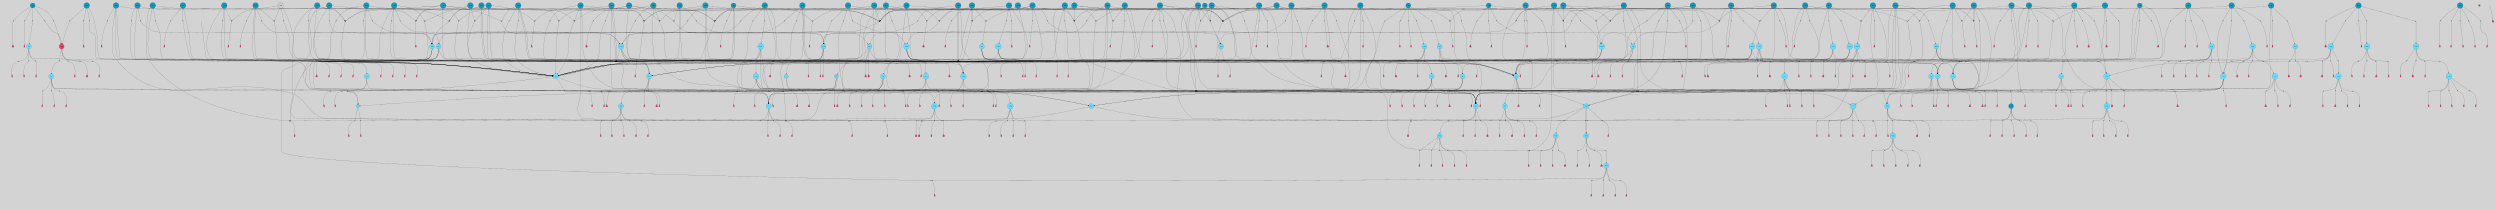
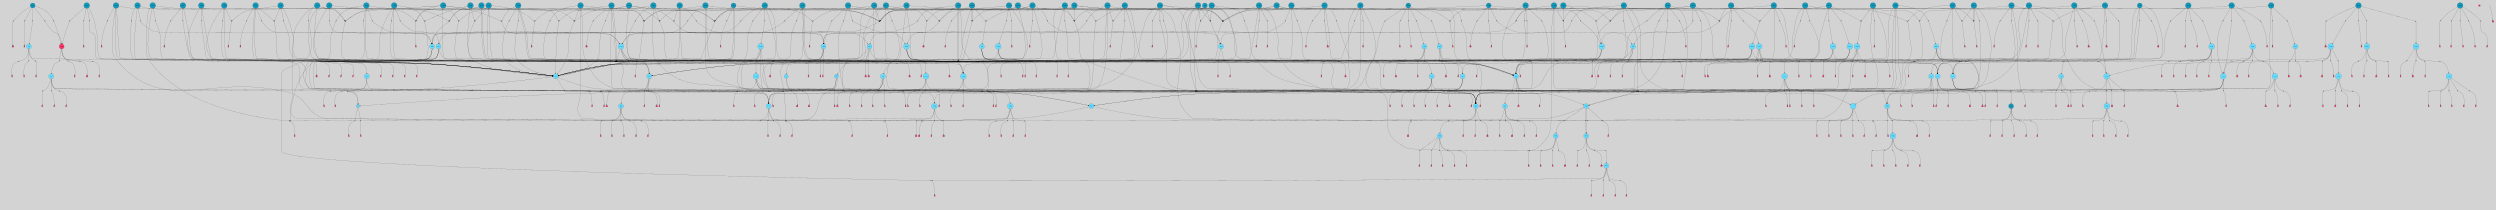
none -> (201, 5)
(281, 5) -> (281, 5)
